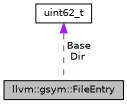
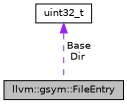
(64, 13) -> (64, 13)
